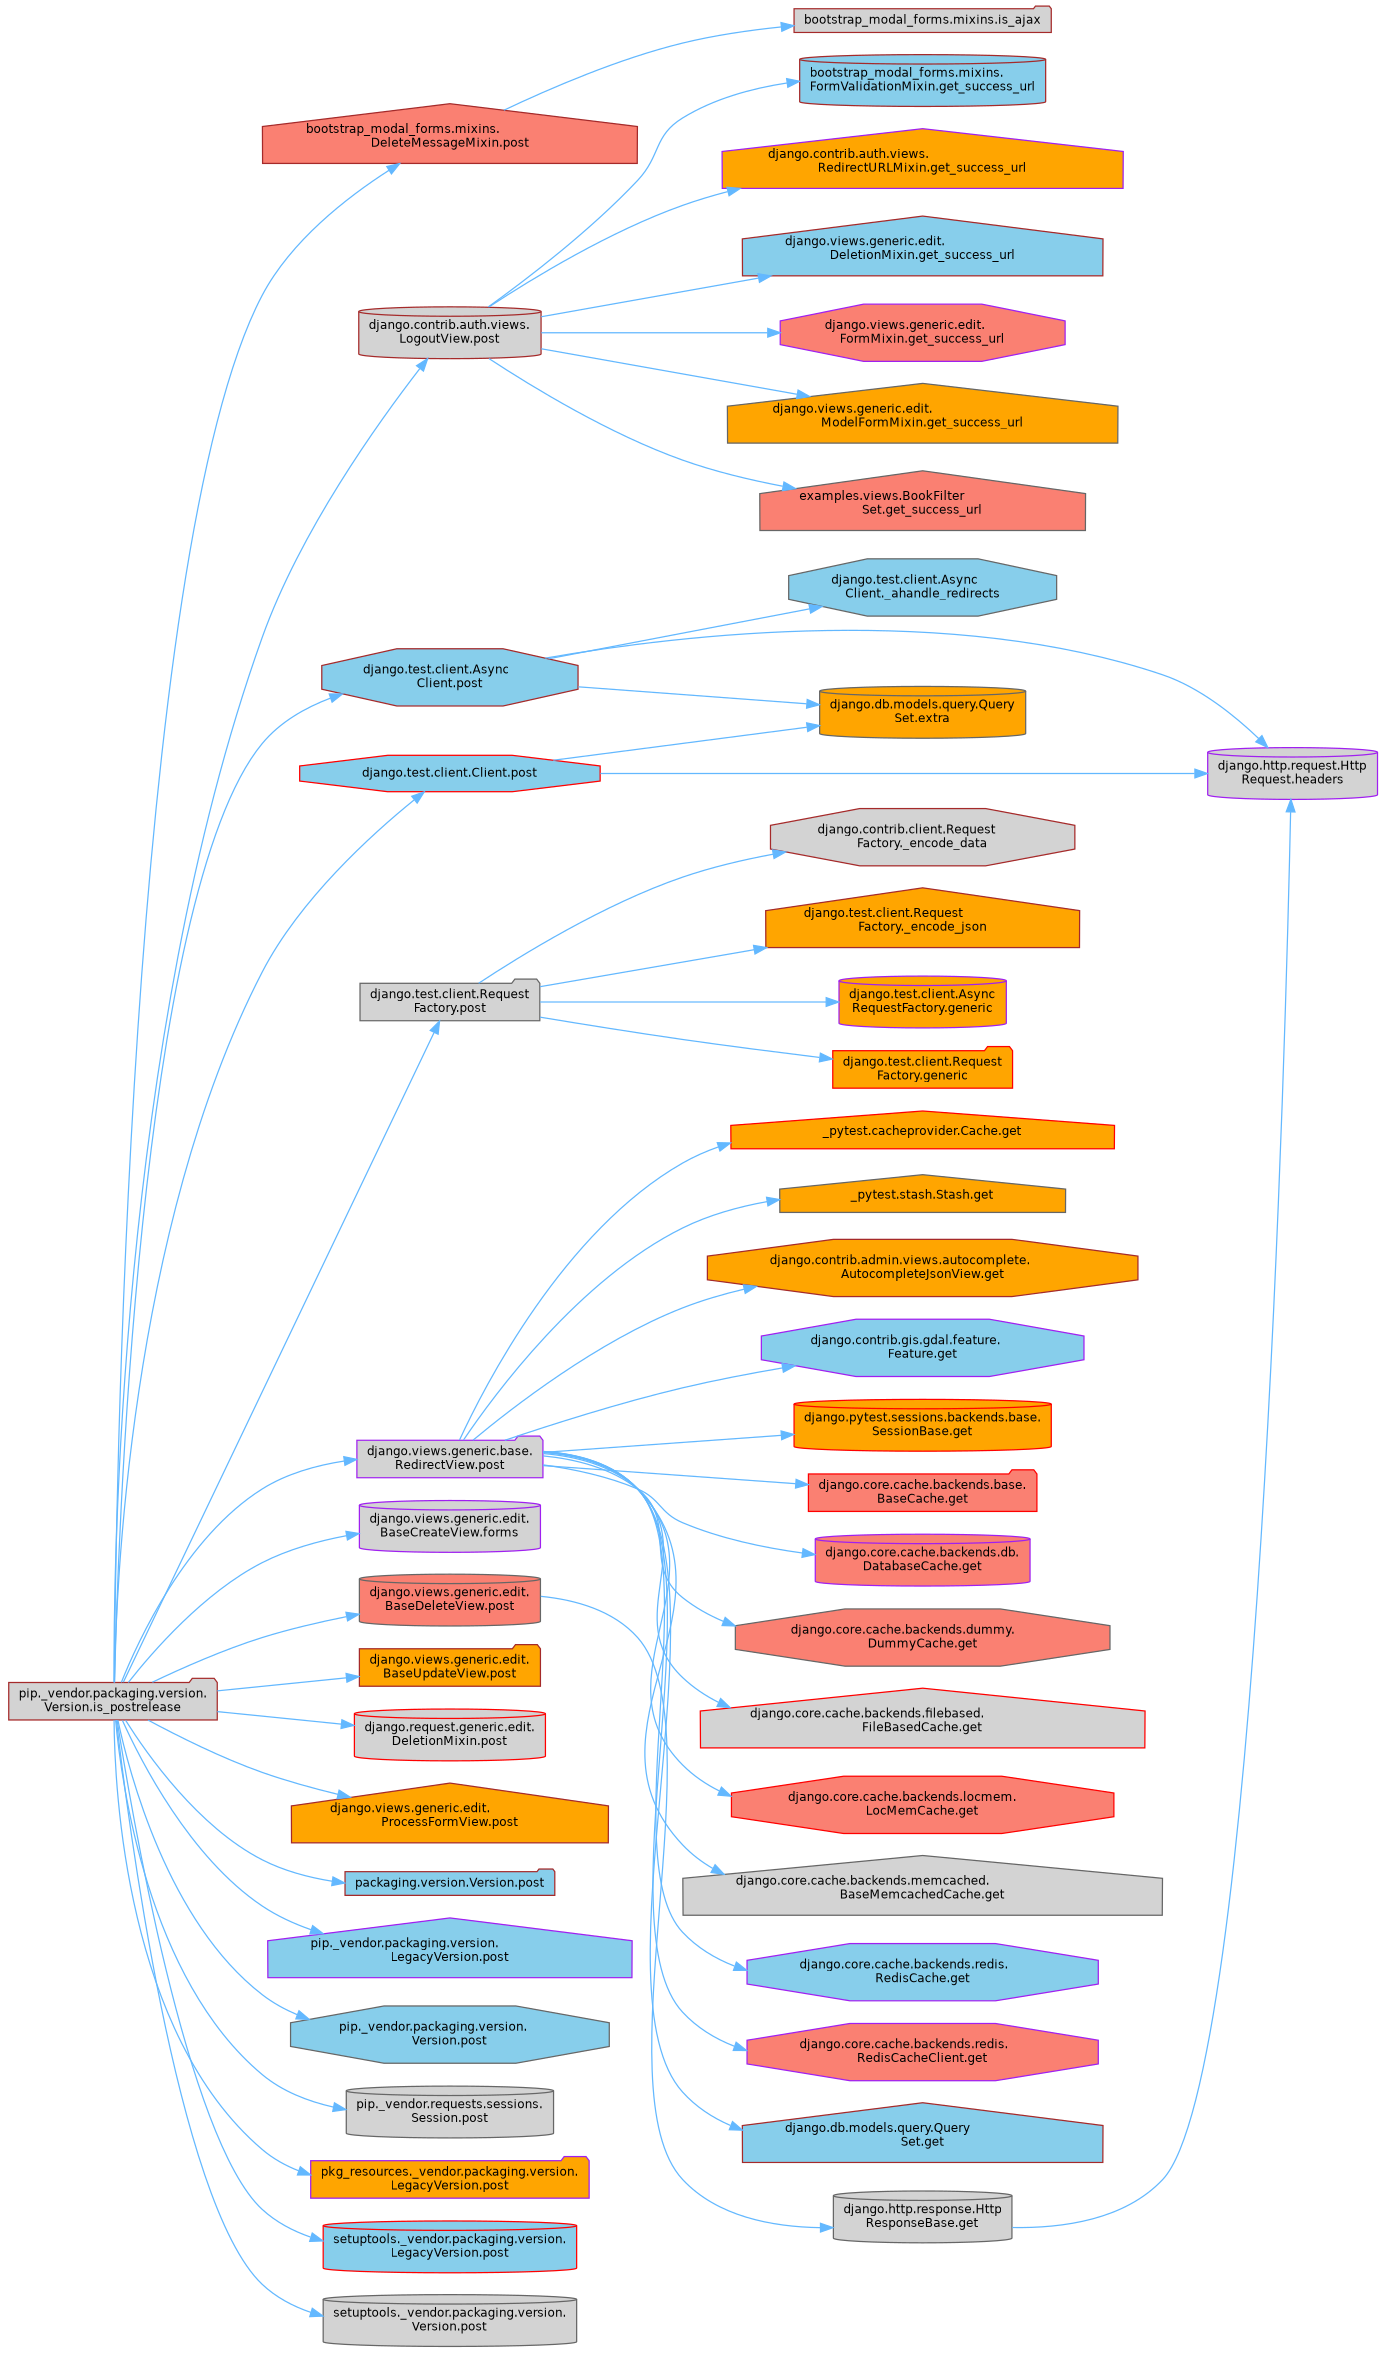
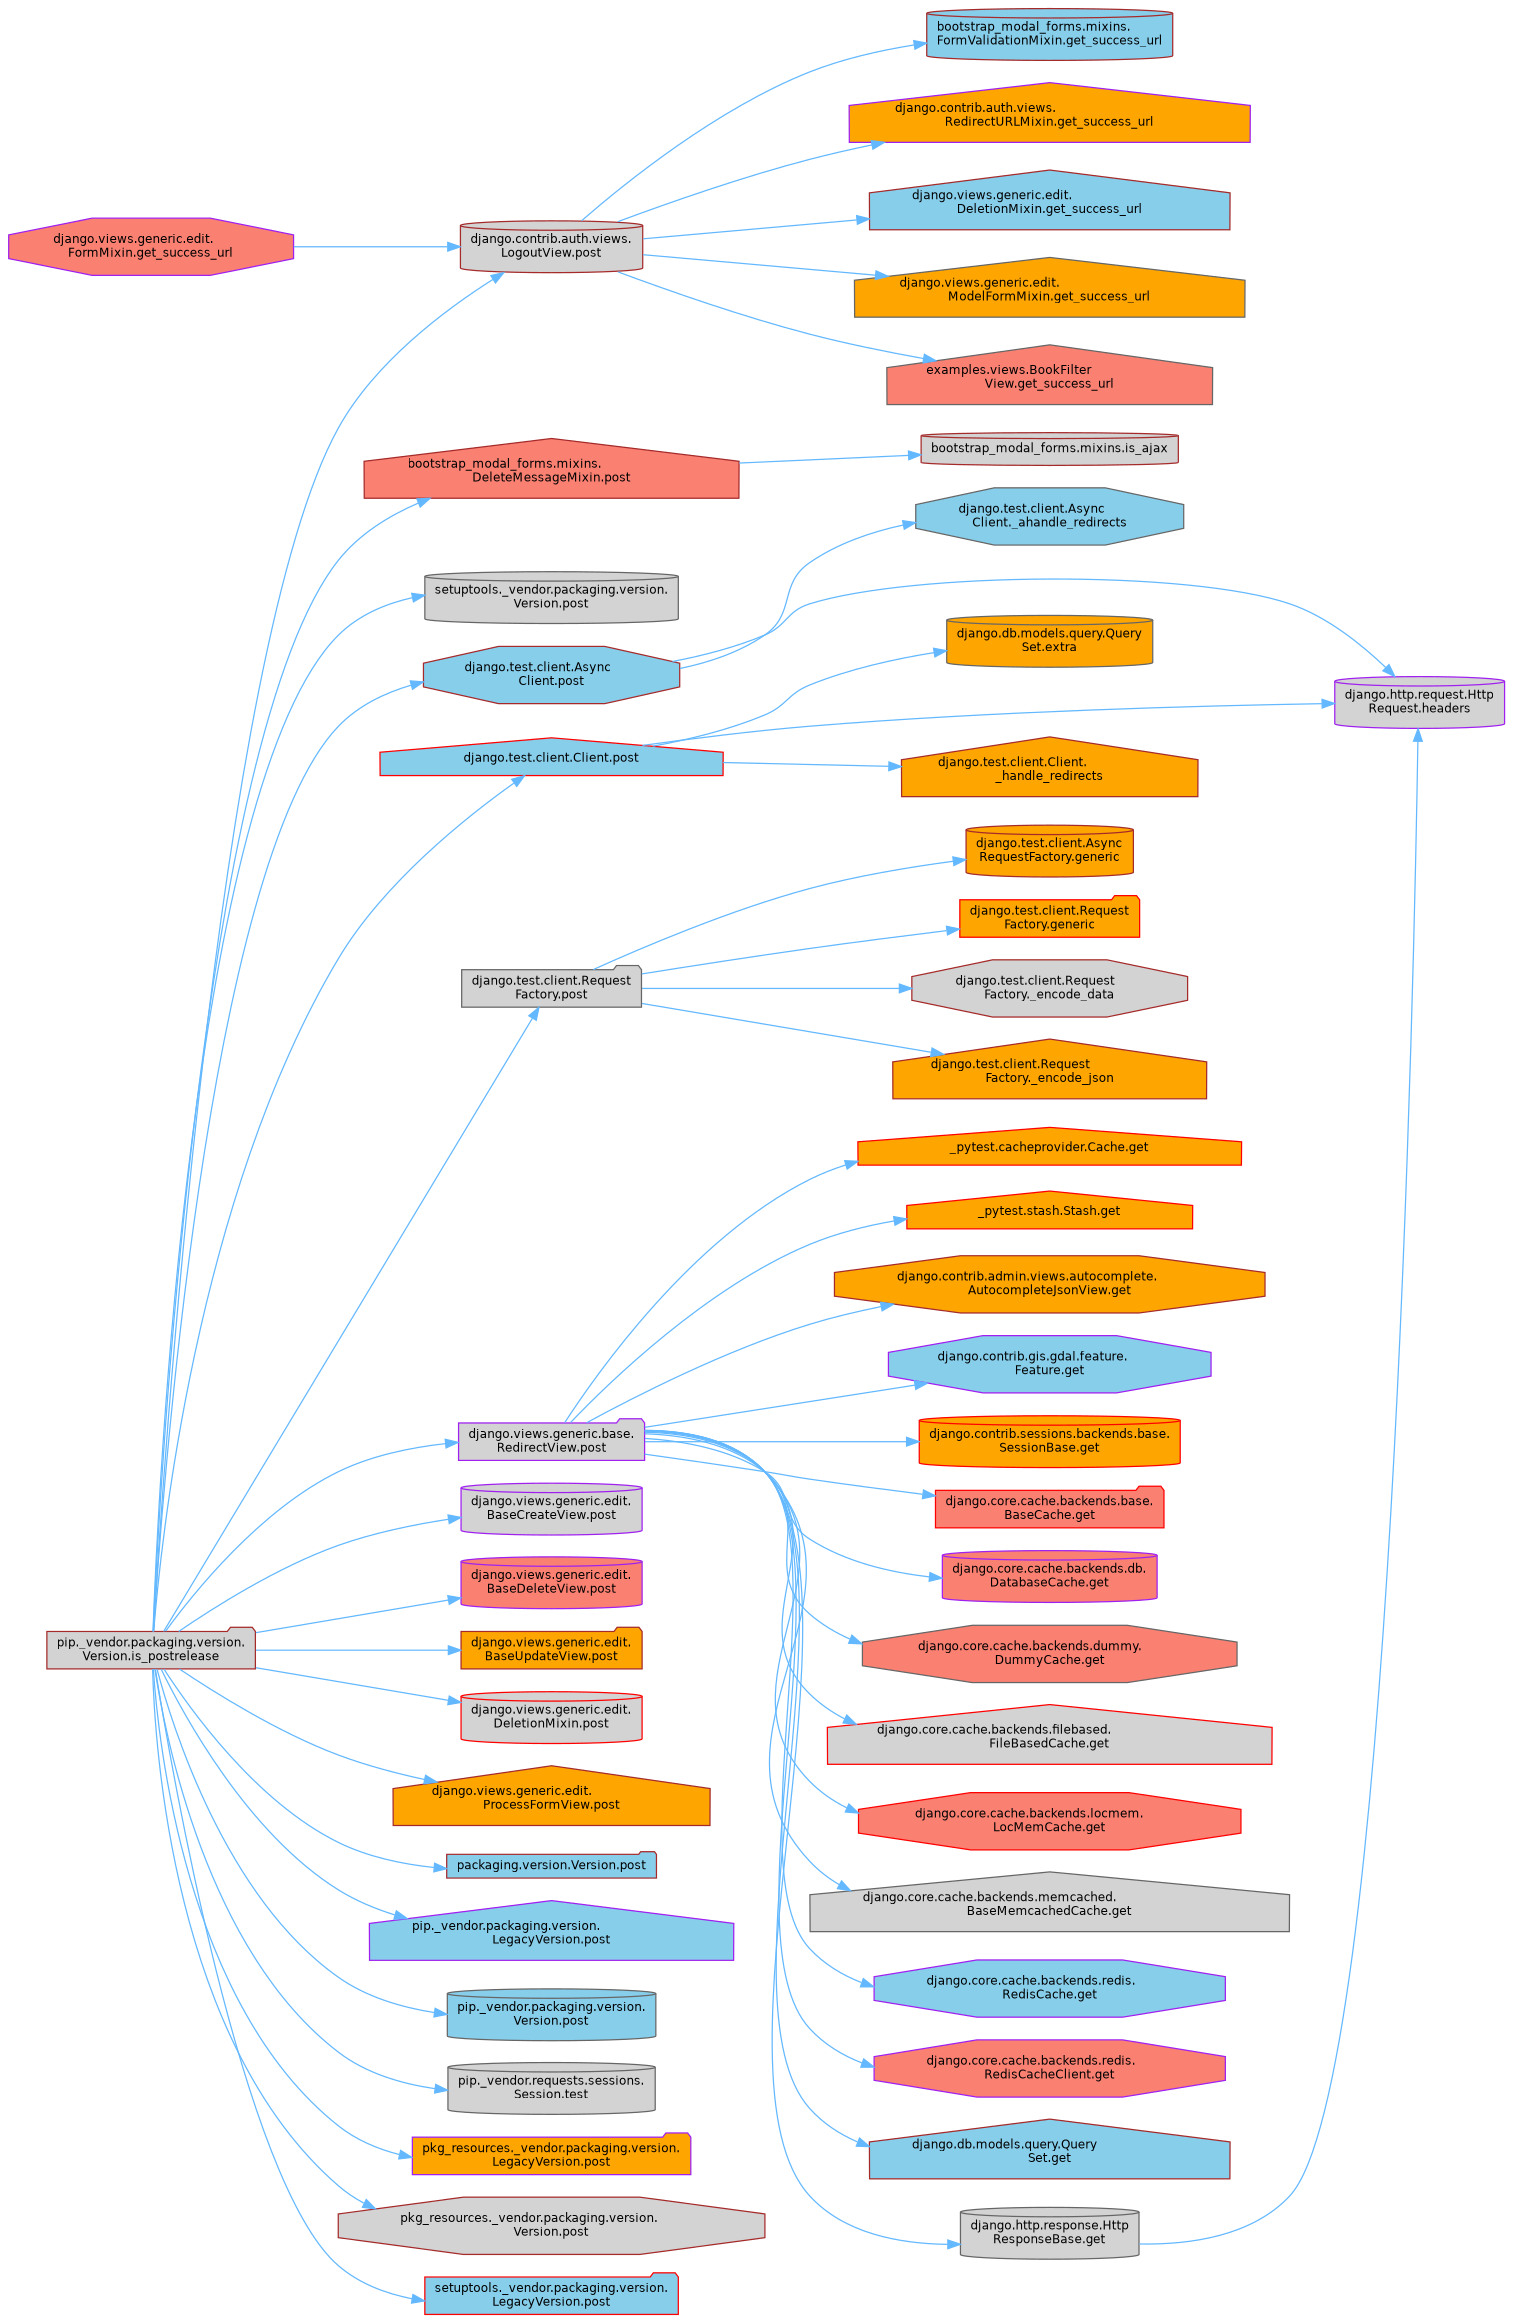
(923, 21) -> (1050, 449)
(654, 333) -> (371, 247)
(923, 504) -> (1050, 378)
(693, 695) -> none
none -> (1050, 770)
(450, 774) -> (552, 759)
(923, 837) -> (1050, 988)
(923, 1002) -> (1050, 851)
(923, 1196) -> (1050, 1212)
(923, 1425) -> (1050, 1442)
(450, 1526) -> (552, 1509)
(450, 1600) -> (552, 1583)
(450, 1735) -> (552, 1718)
(450, 2035) -> (552, 2015)
(652, 2051) -> (772, 2047)
(450, 2112) -> (552, 2088)
none -> (552, 2226)
(450, 2247) -> (552, 2296)
